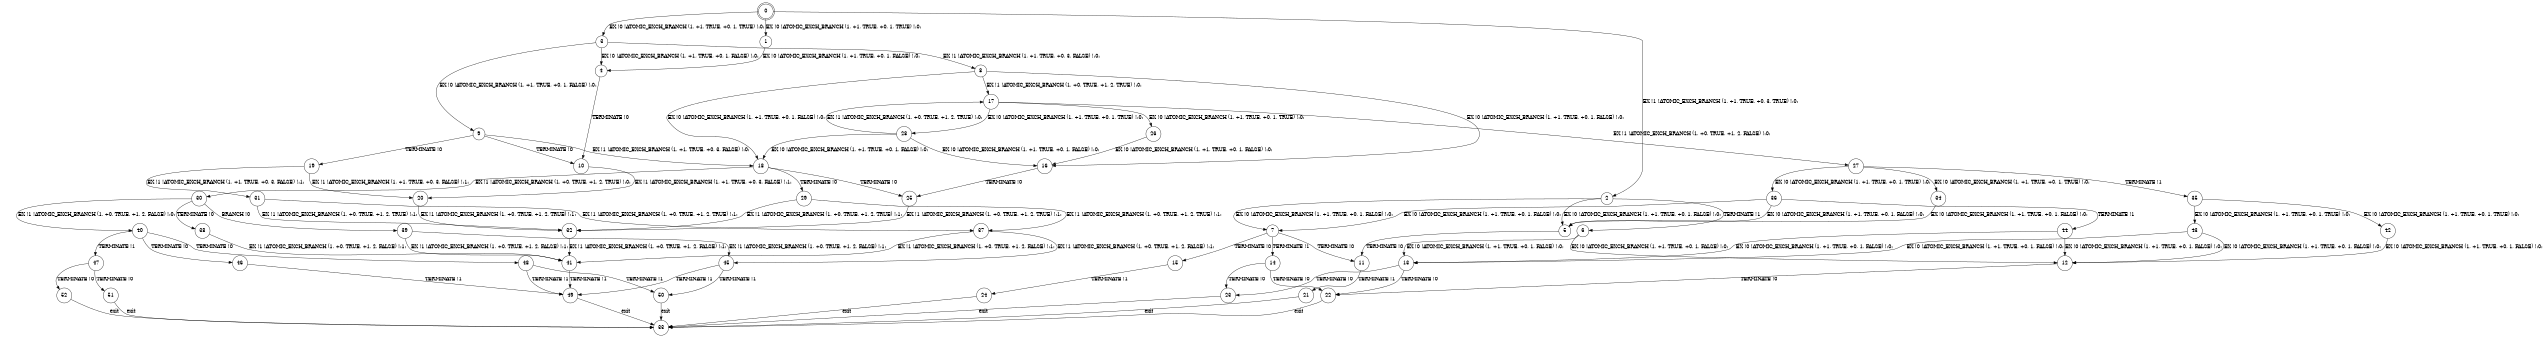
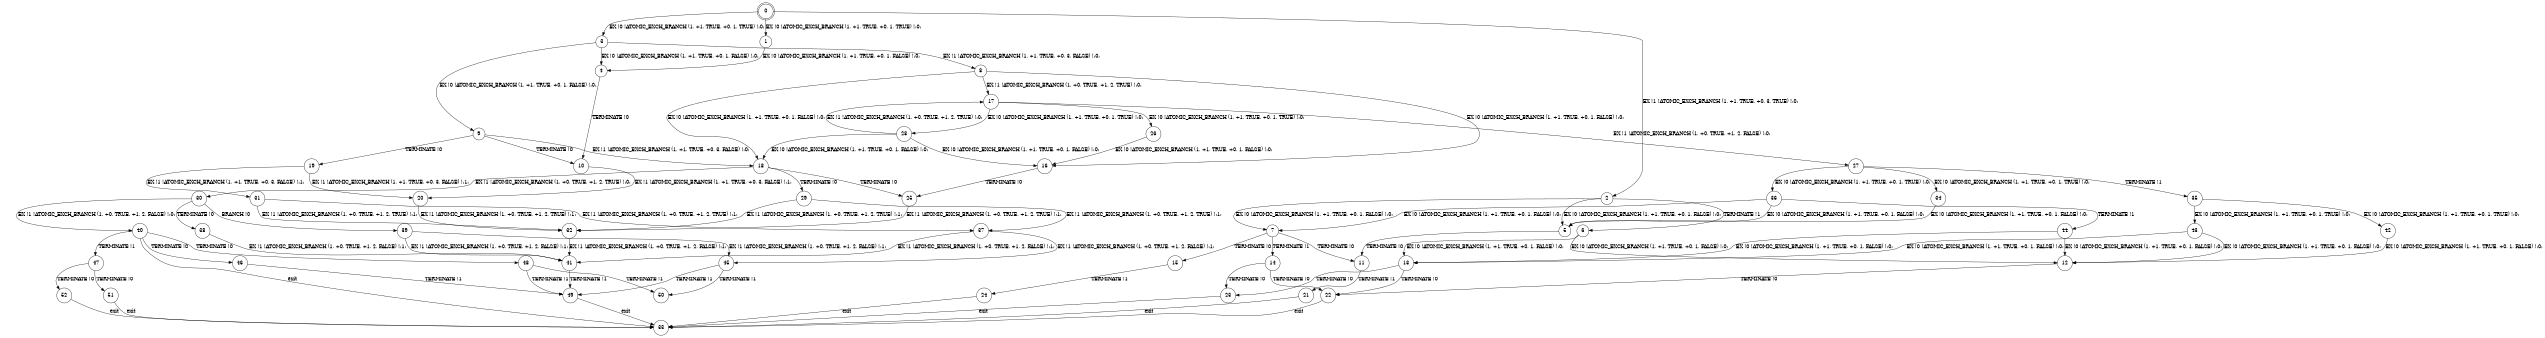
(661, 310) -> (389, 297)
